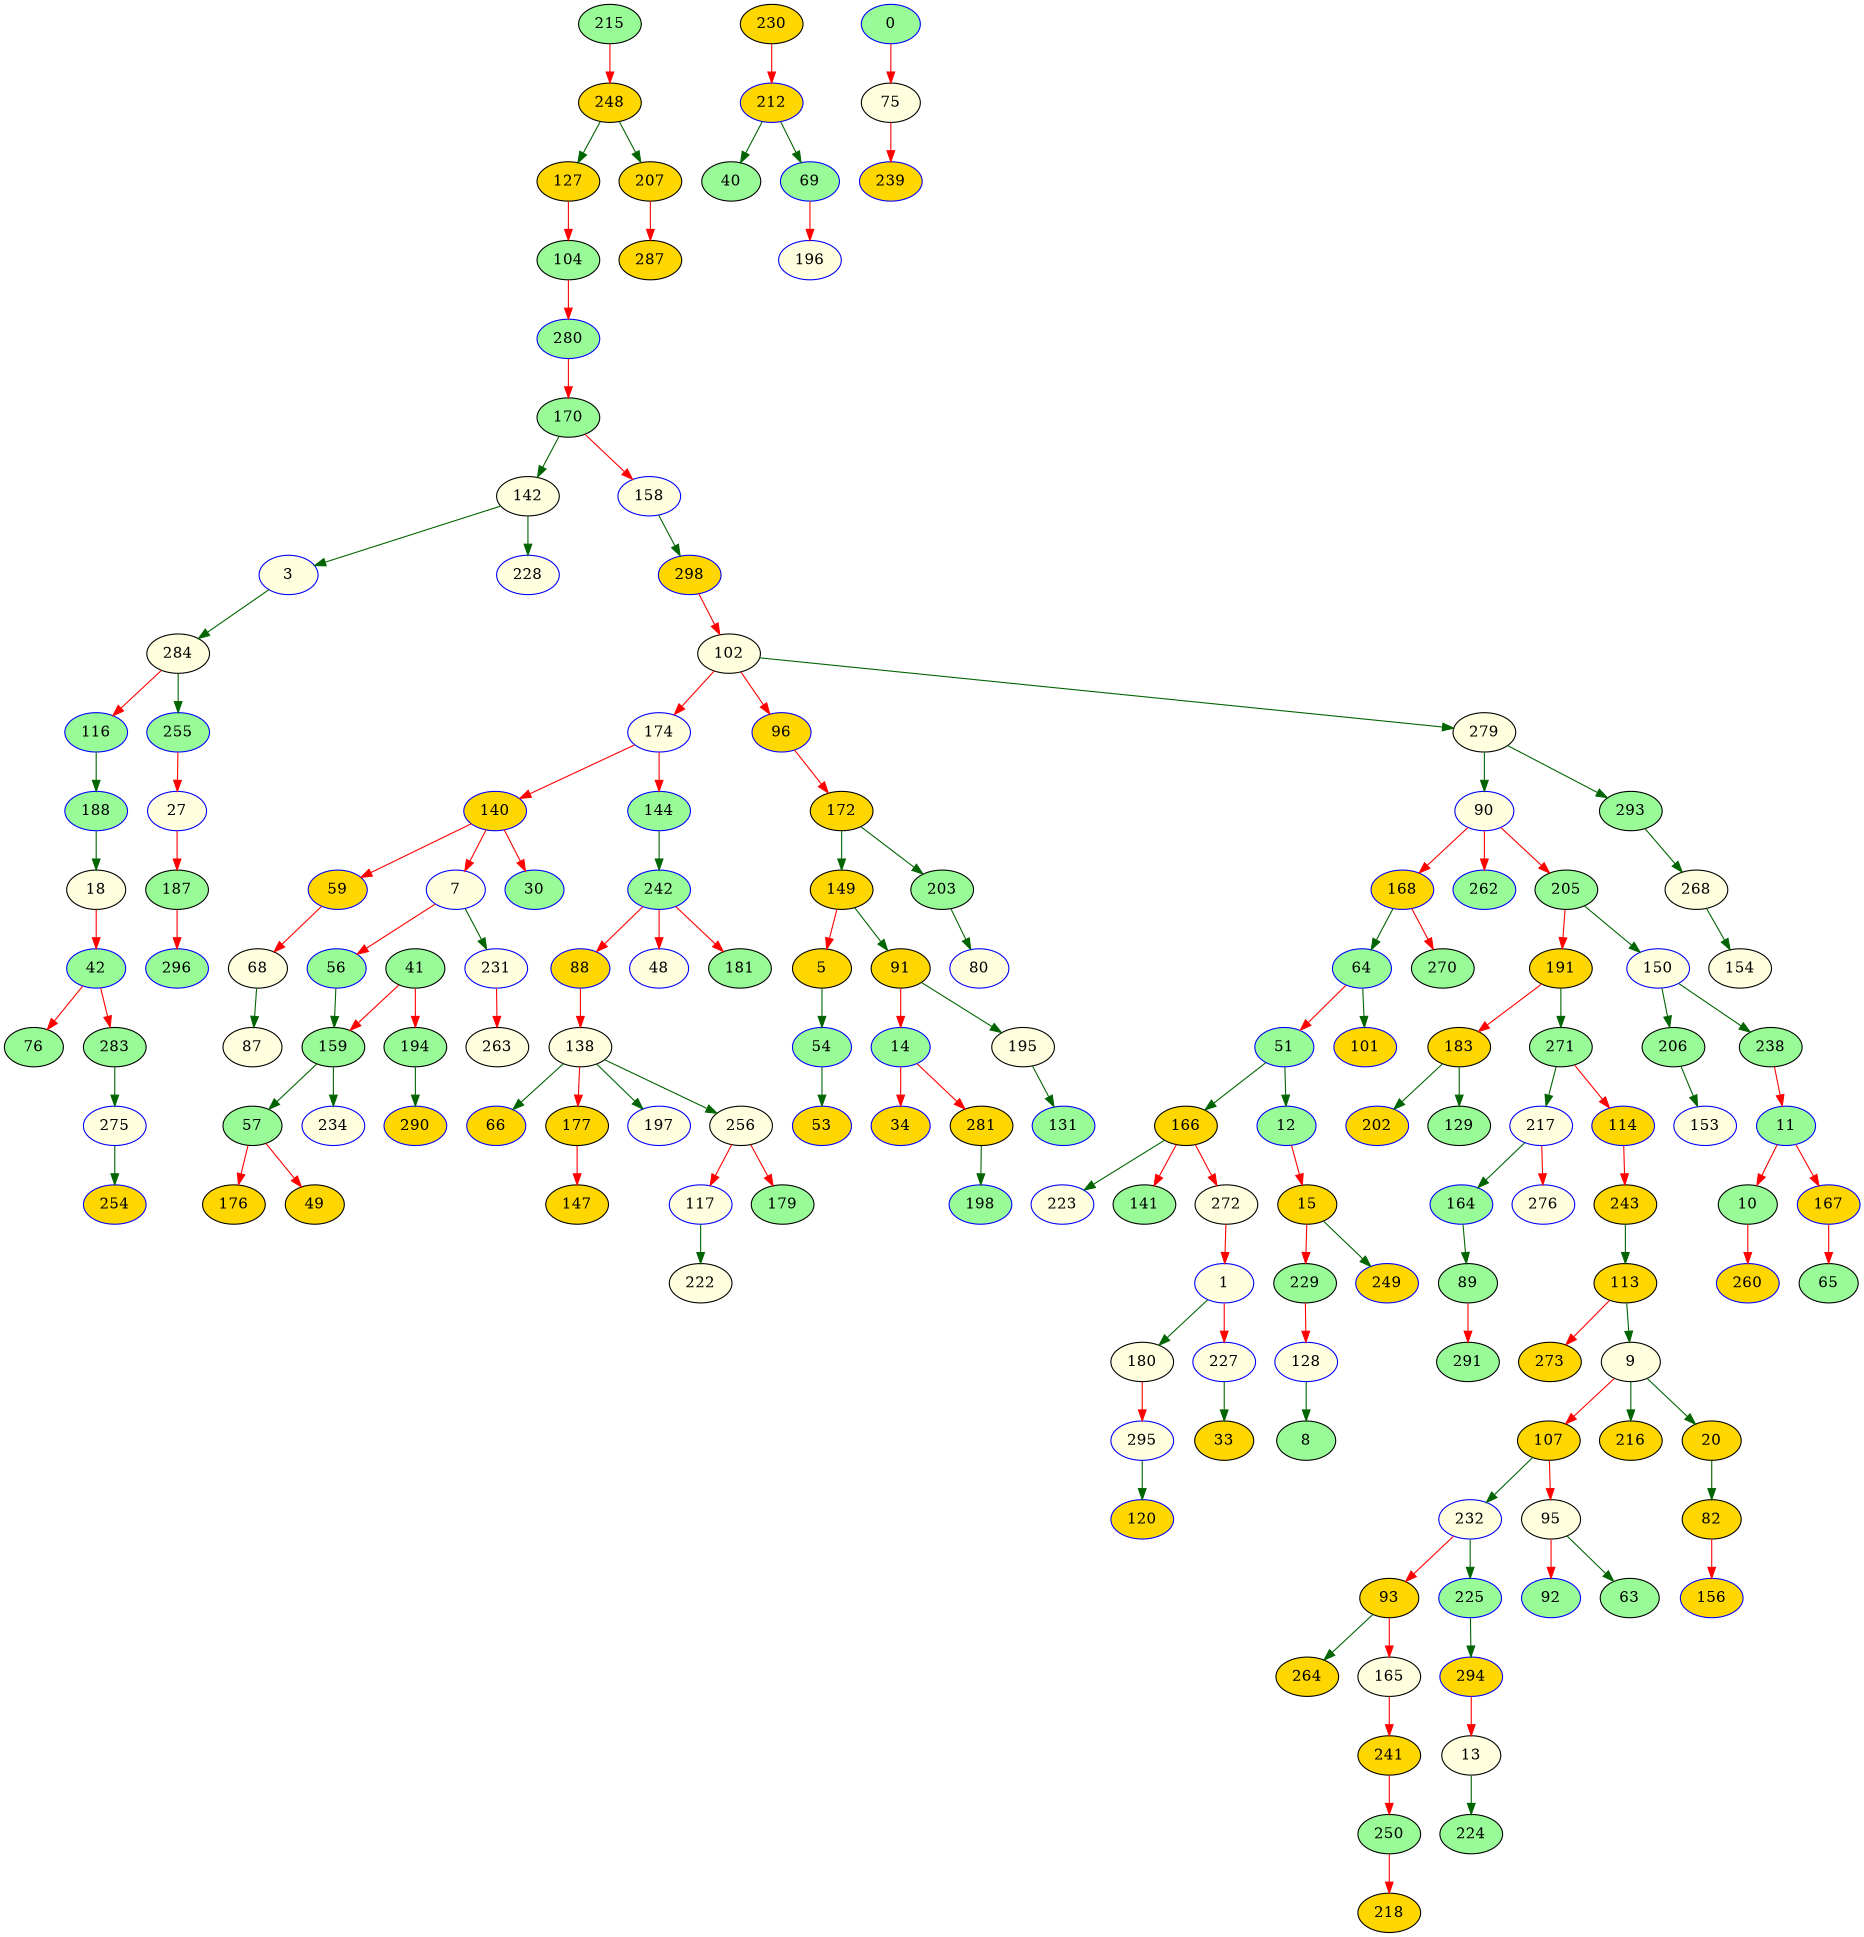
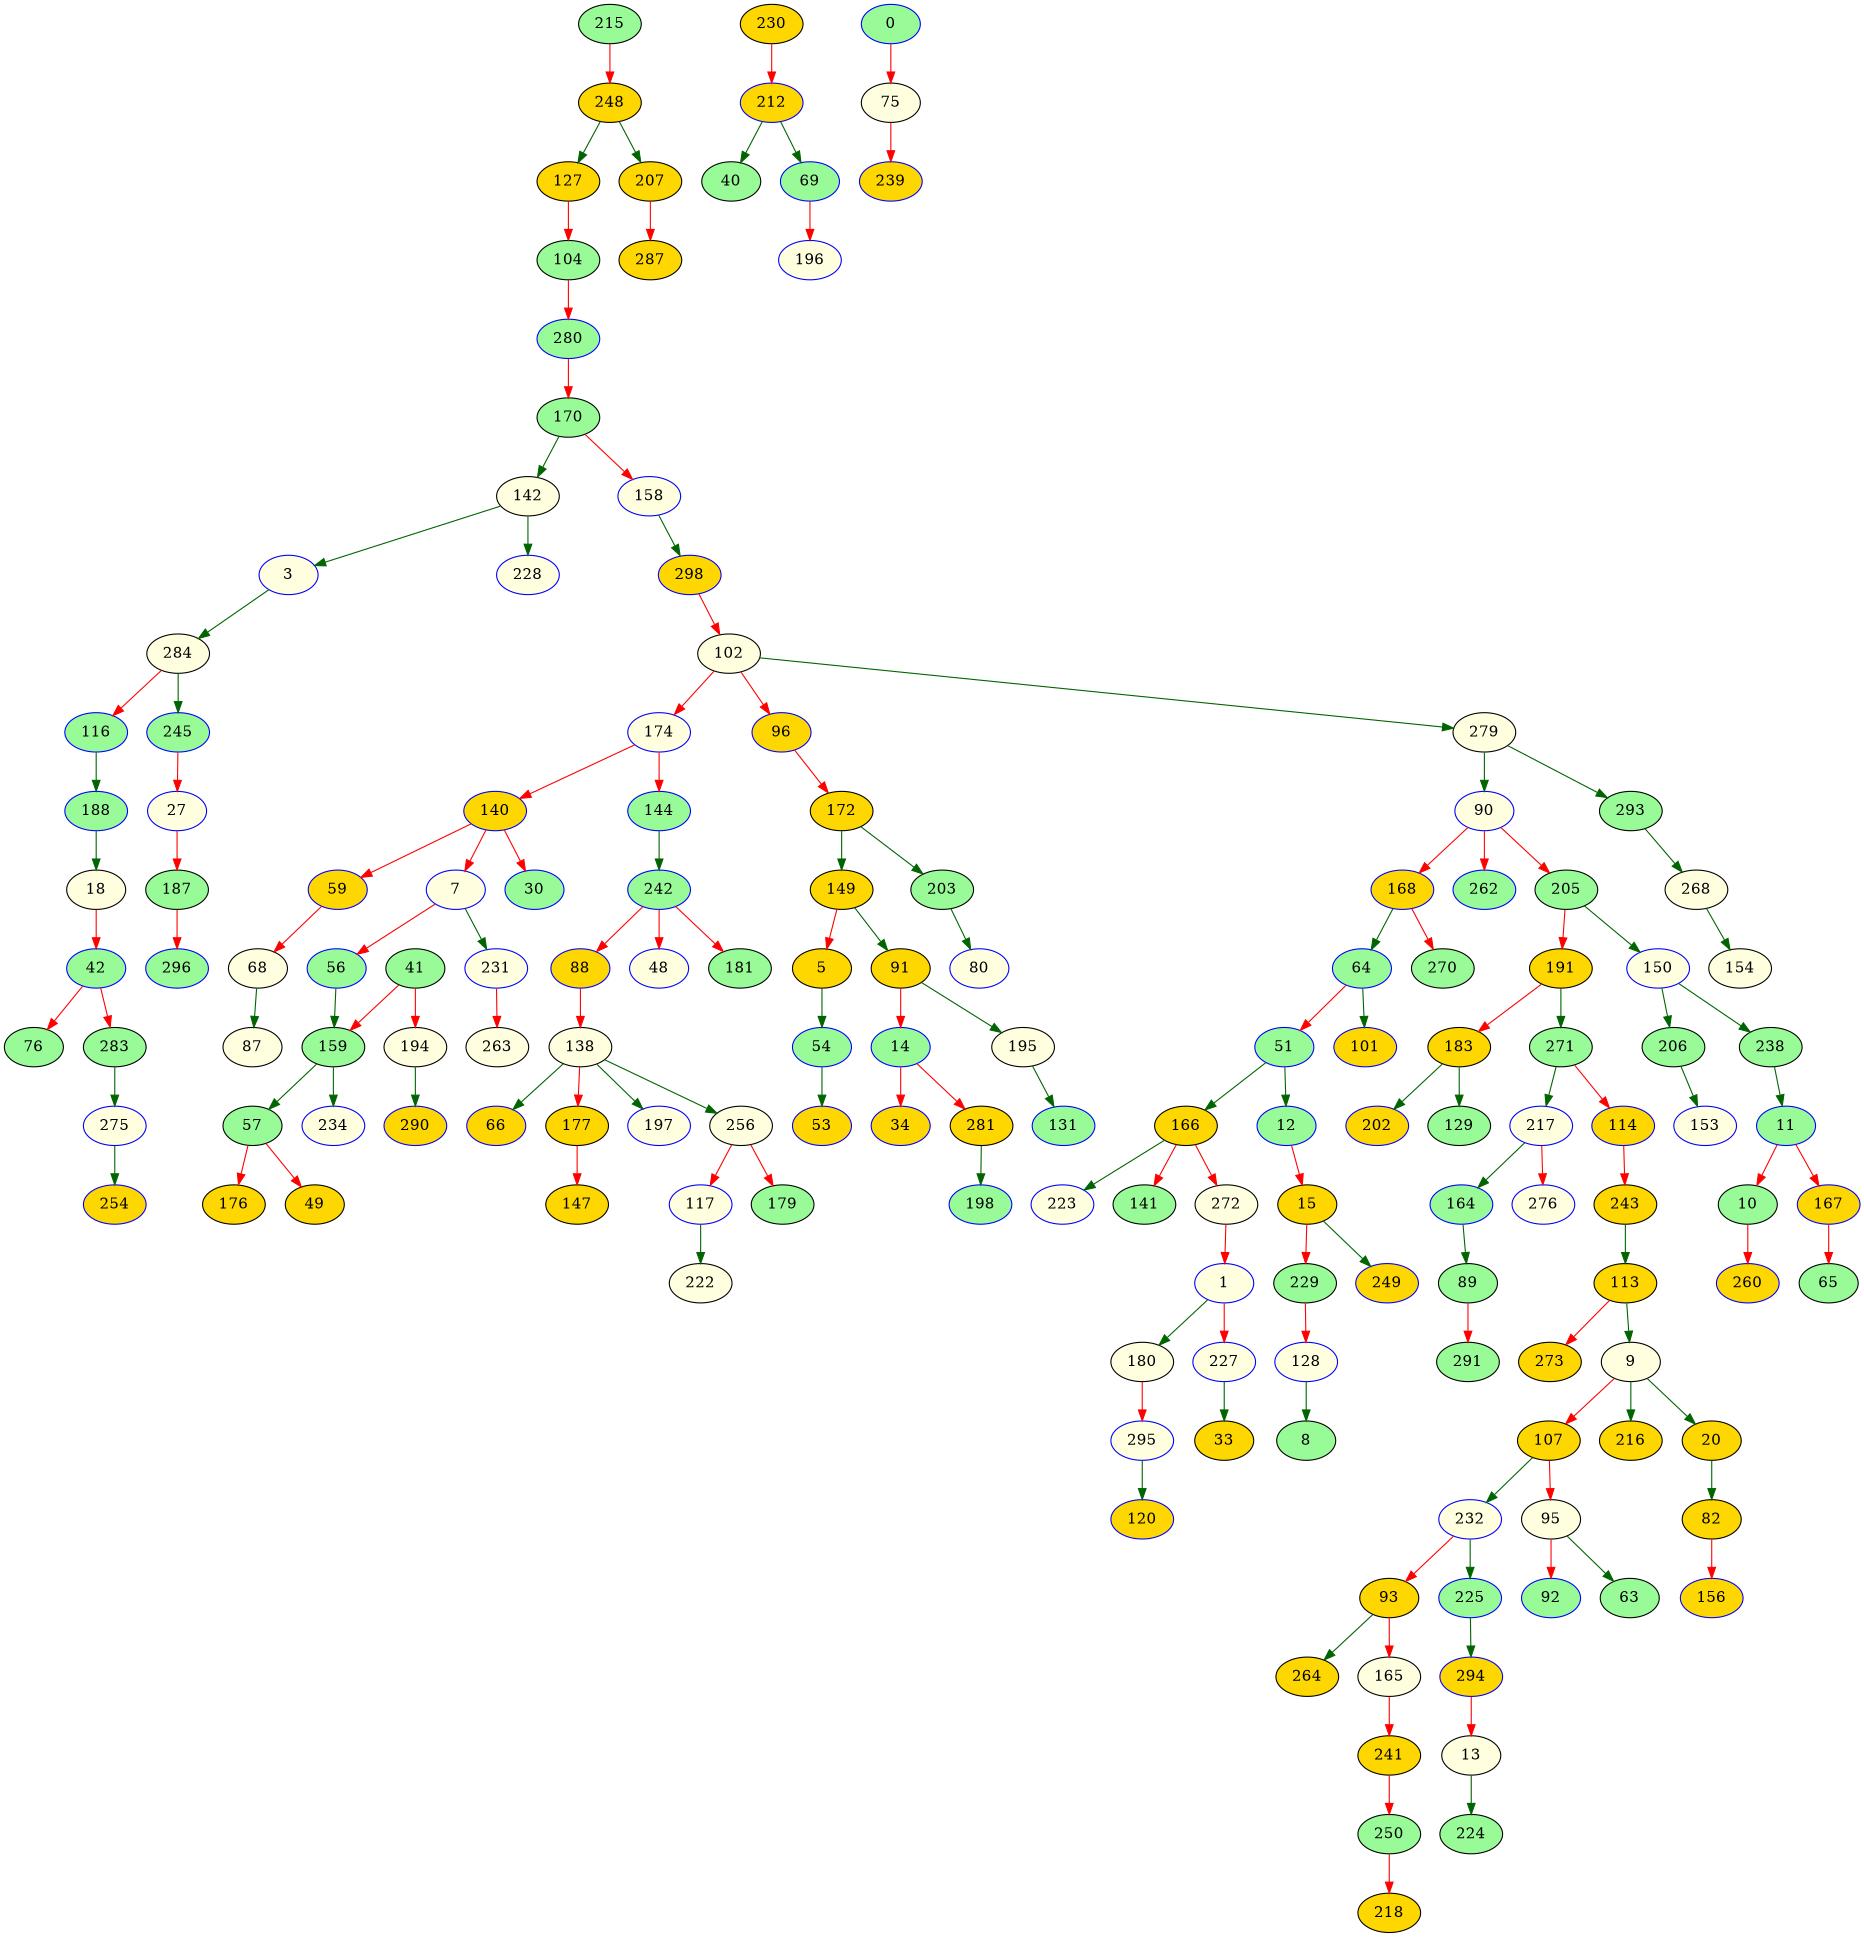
(178, 732) -> (178, 732)
(415, 1047) -> (415, 1047)
(1777, 1081) -> (1777, 1081)
